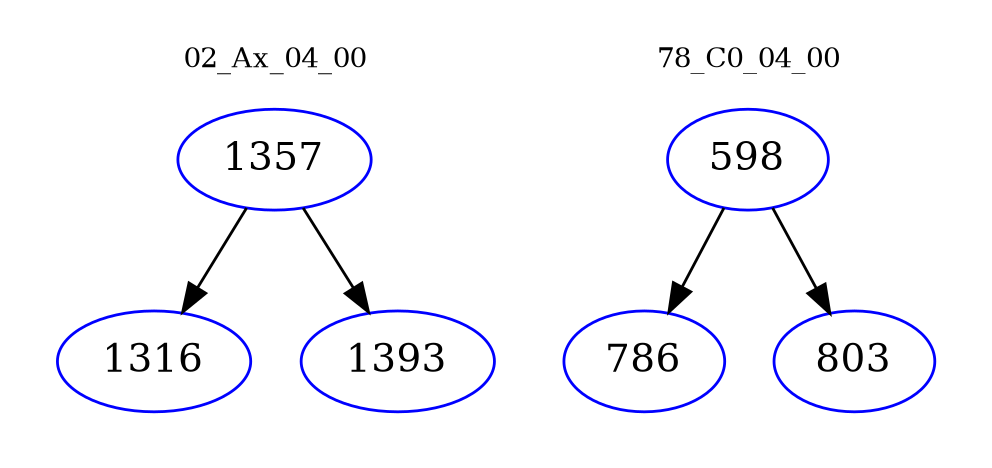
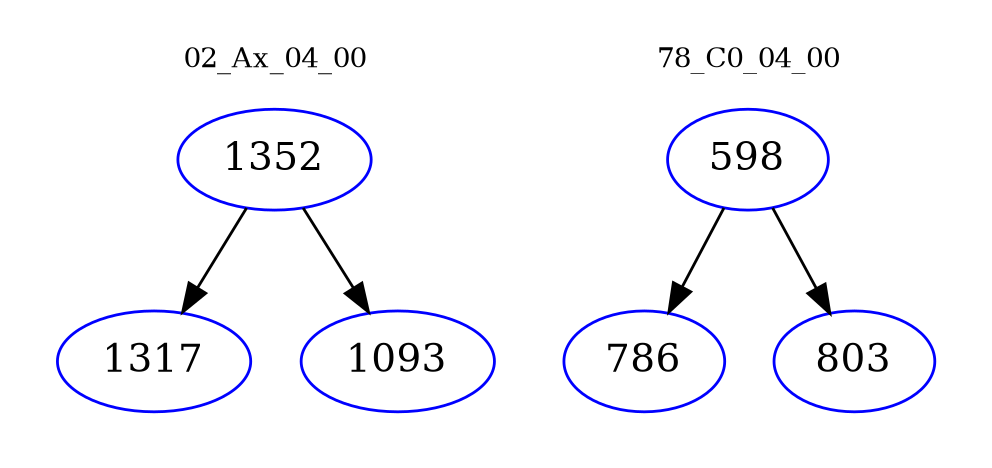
(275, 160) -> (275, 160)
(154, 361) -> (154, 361)
(398, 361) -> (398, 361)
